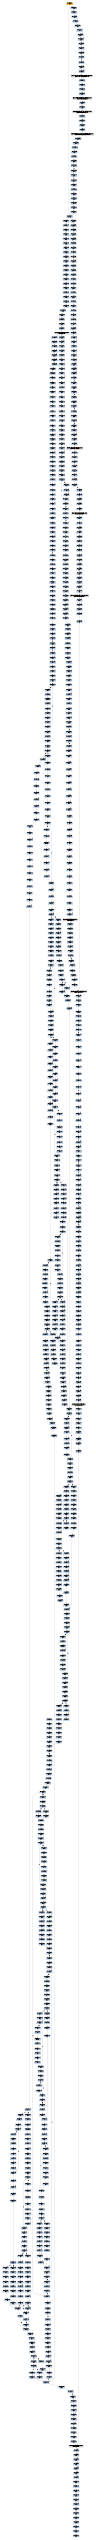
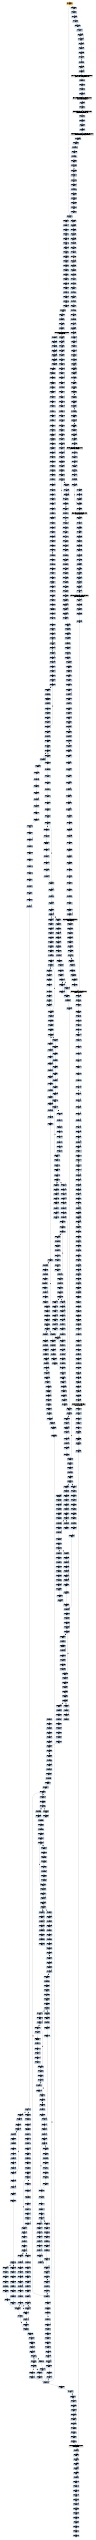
(77, 488) -> (75, 495)
